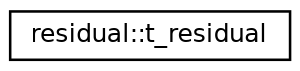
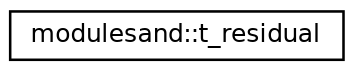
(150, 36) -> (177, 36)
